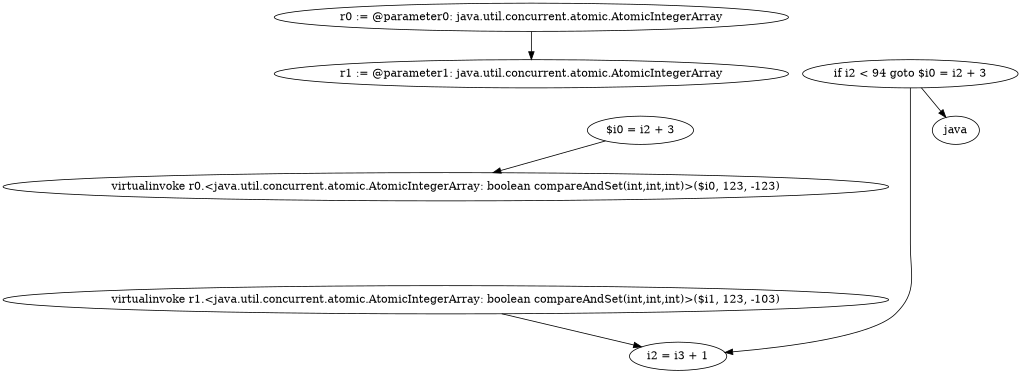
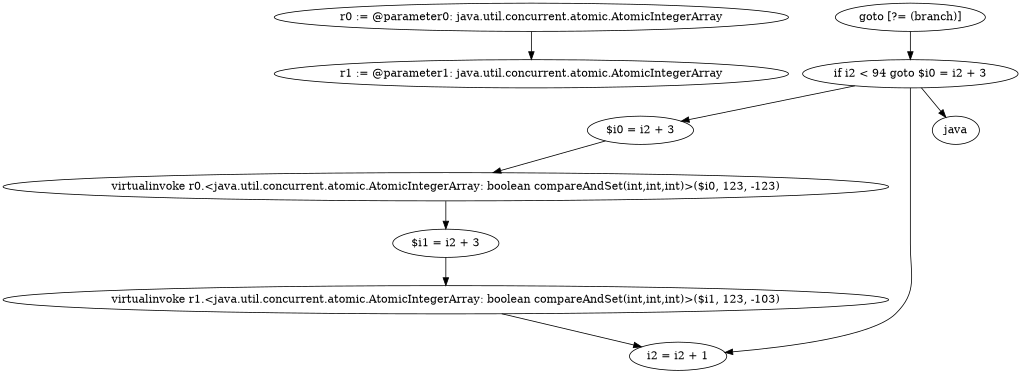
none -> (910, 17)
none -> (772, 103)
none -> (446, 243)
(678, 356) -> (678, 356)
